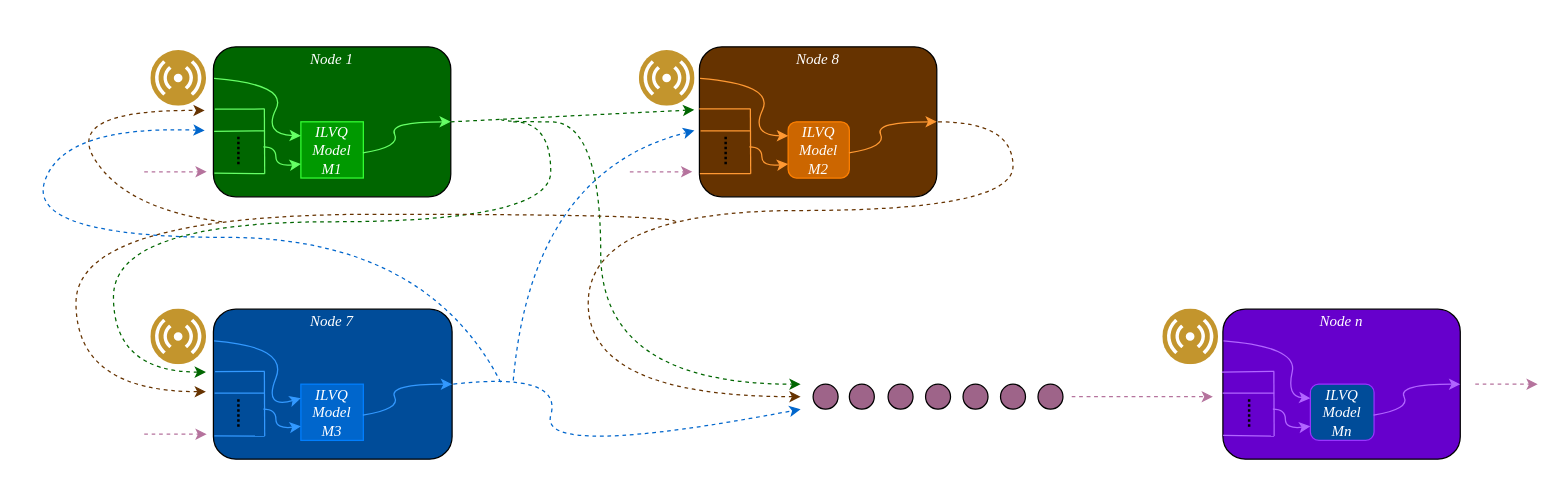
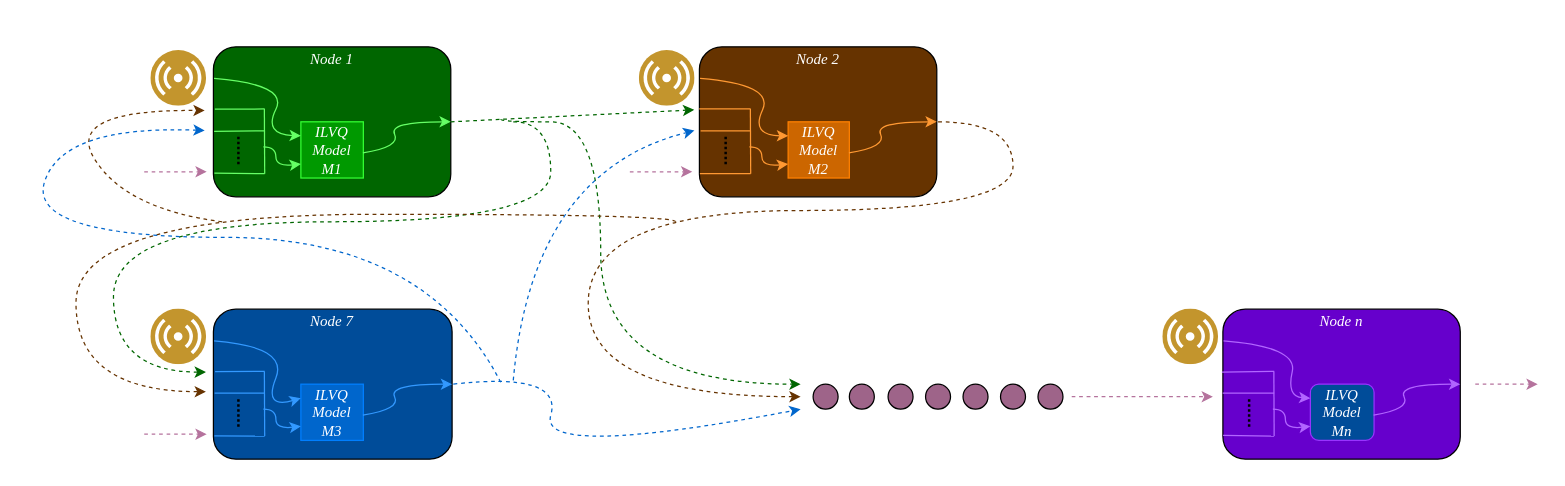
(818, 59) -> (818, 59)
(819, 150) -> (819, 150)
